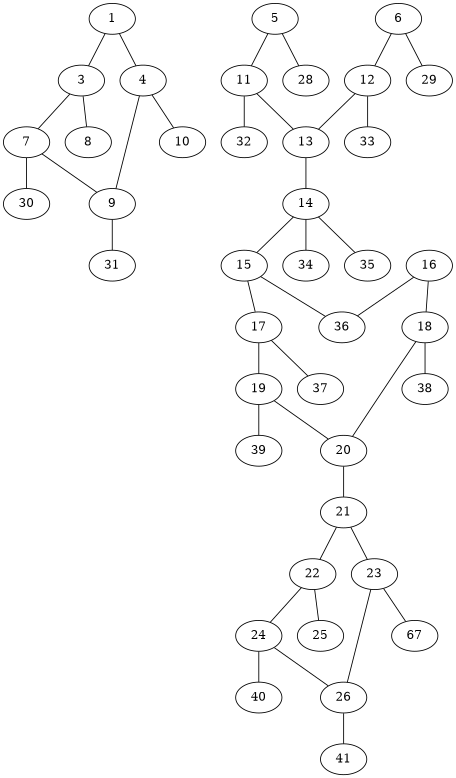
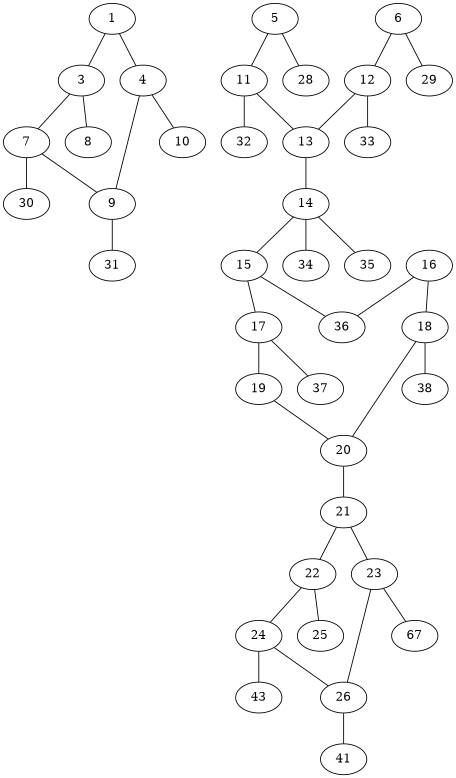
(259, 451) -> none
(259, 698) -> (259, 698)
